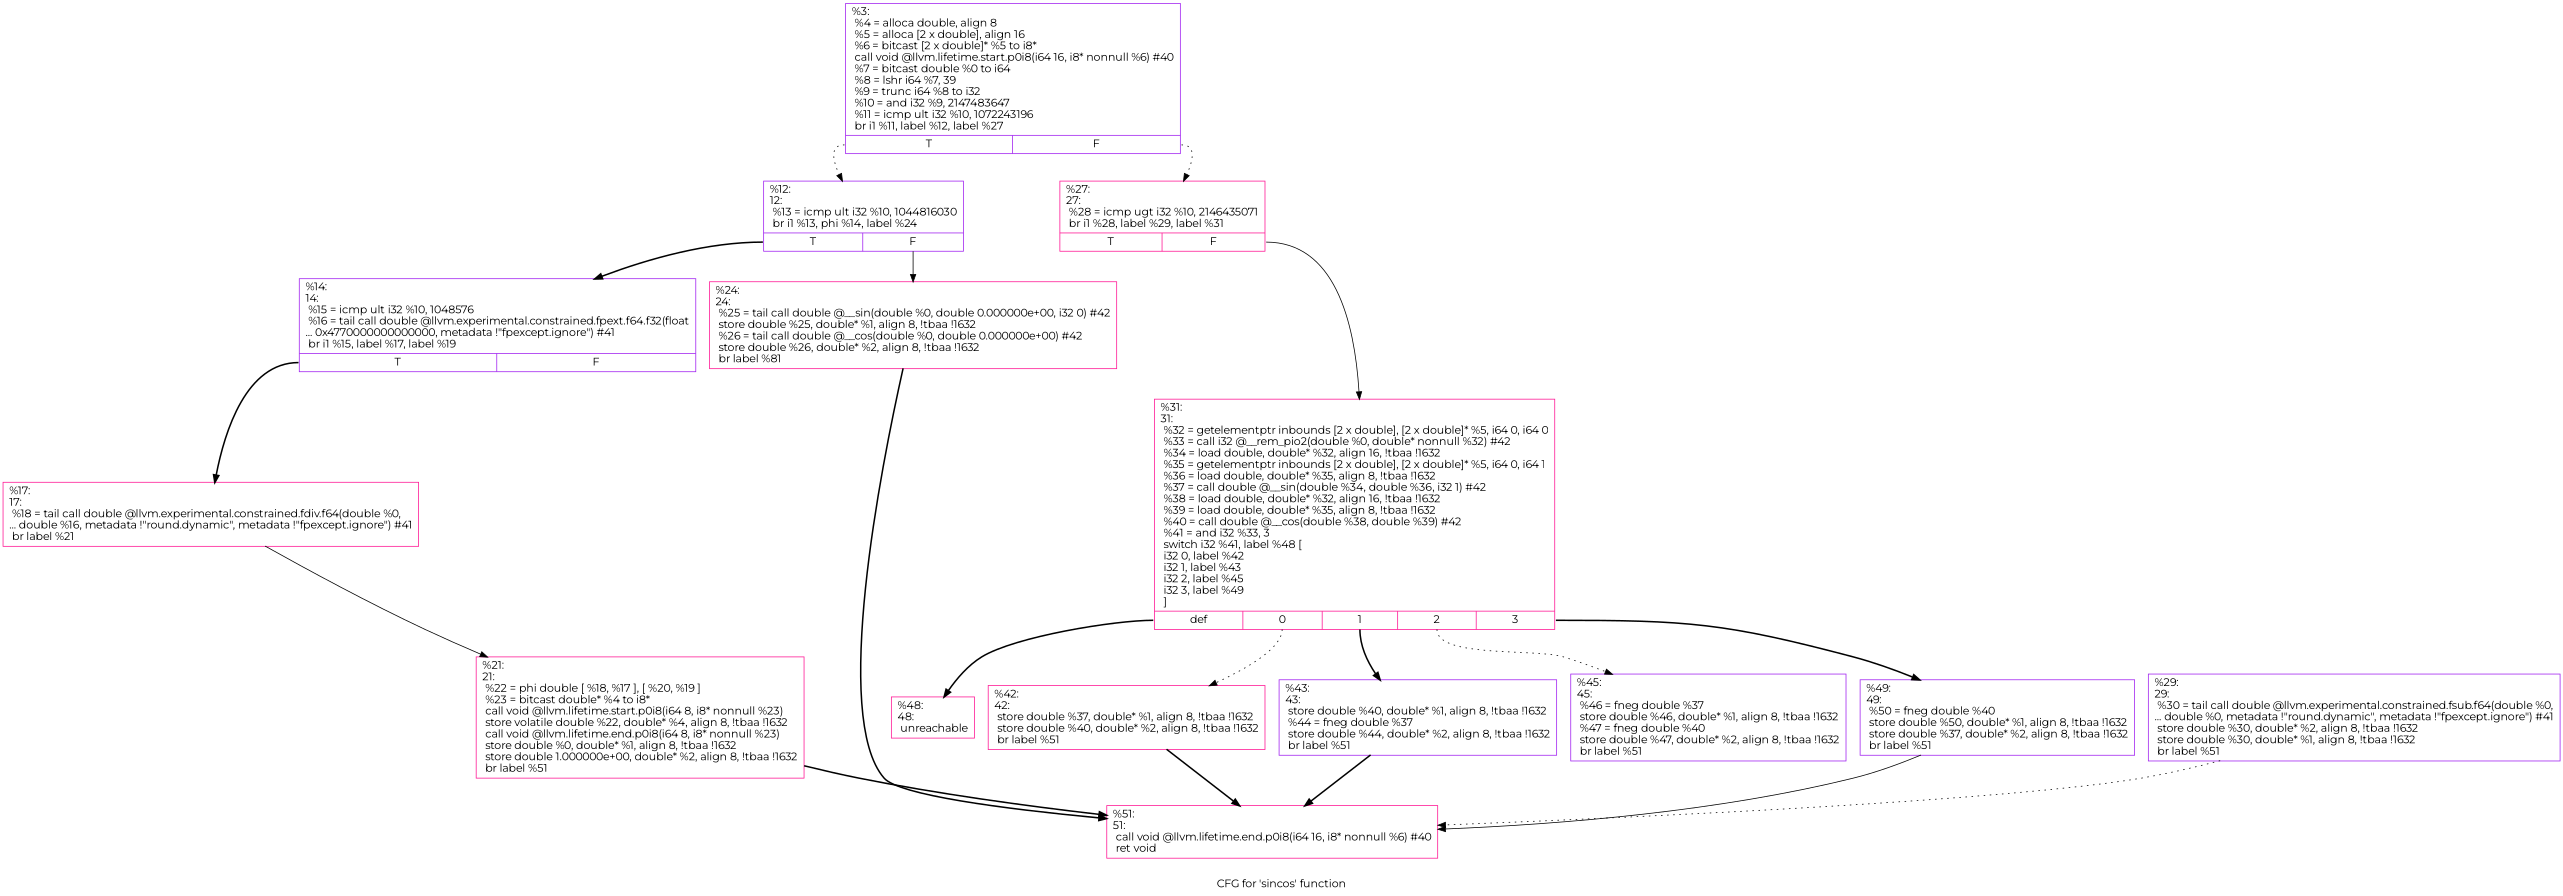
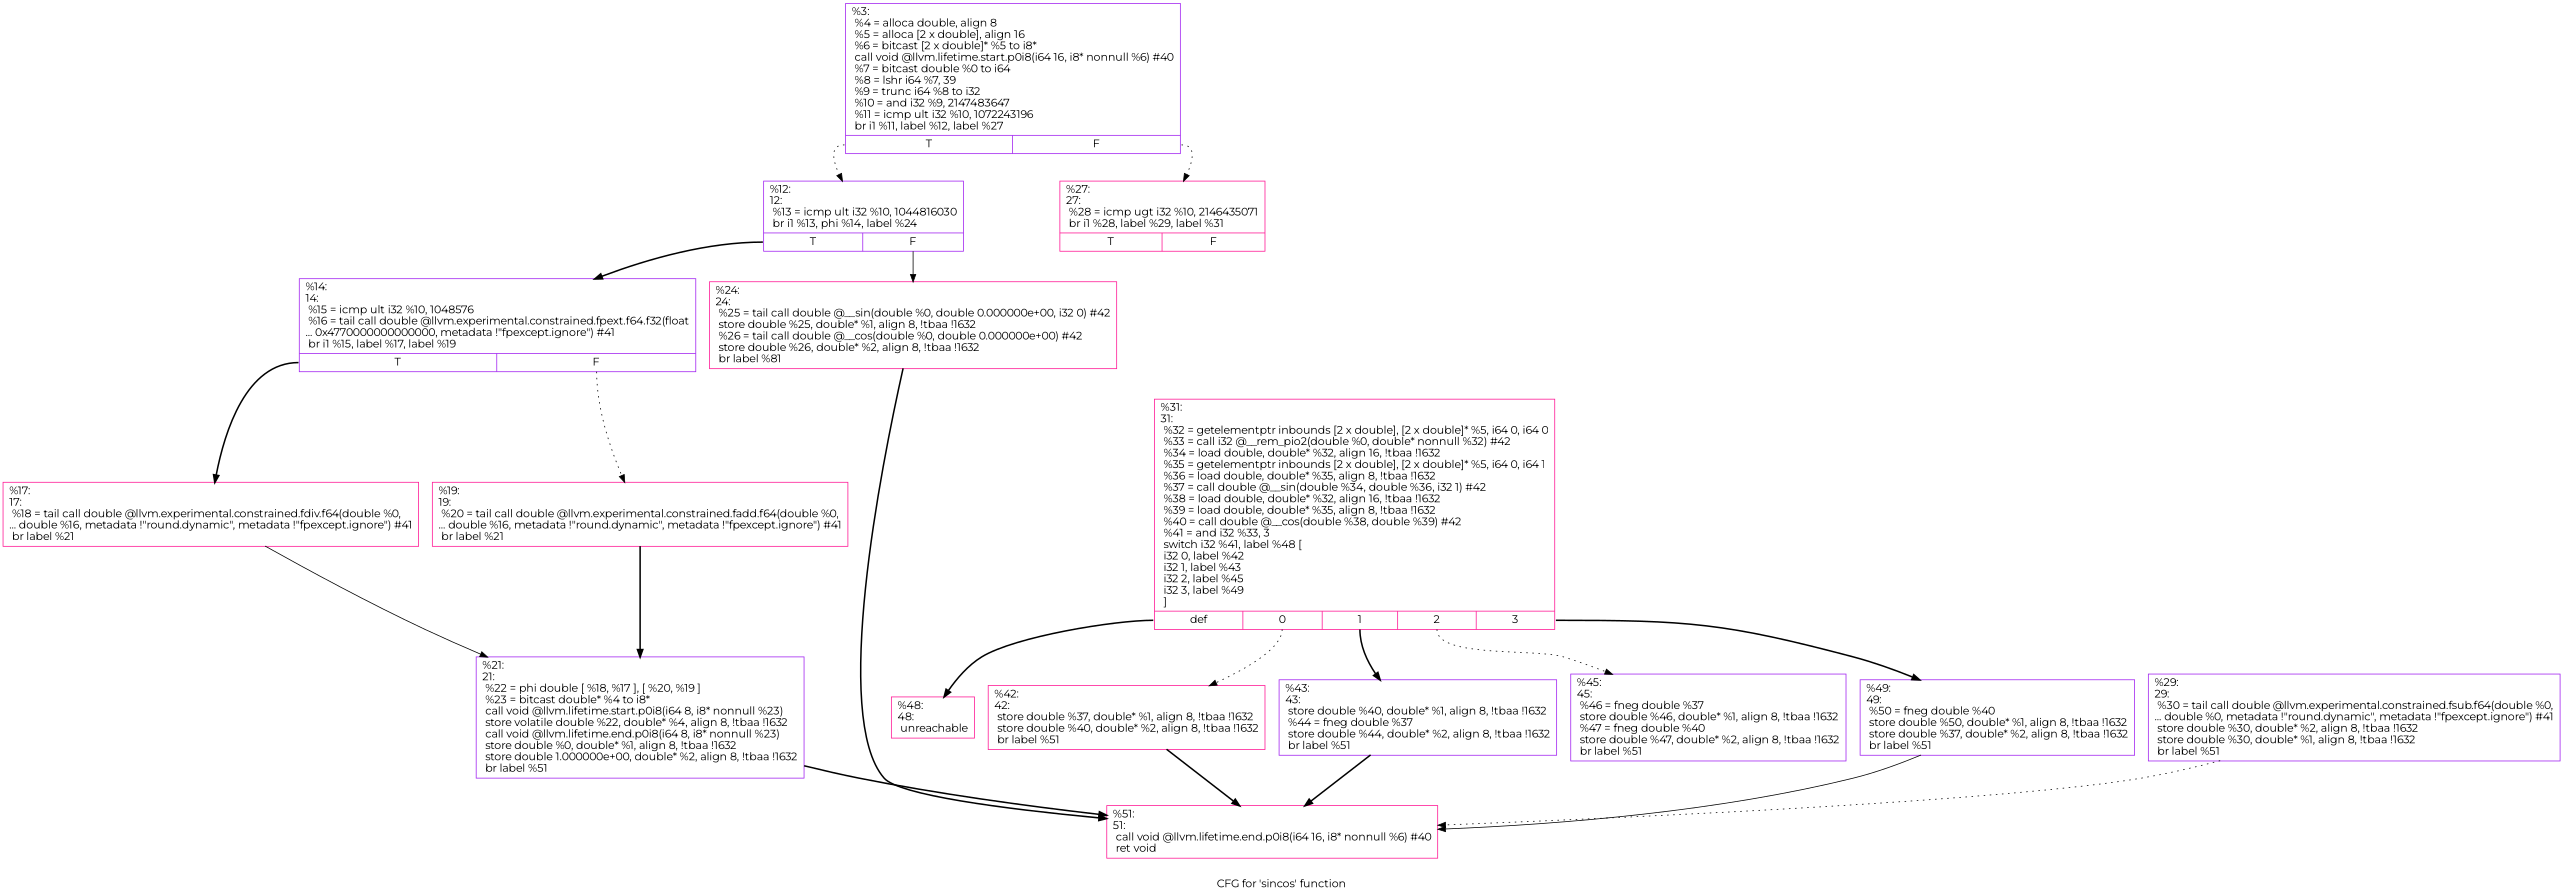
(1339, 297) -> none
none -> (640, 514)
(640, 718) -> (640, 718)
